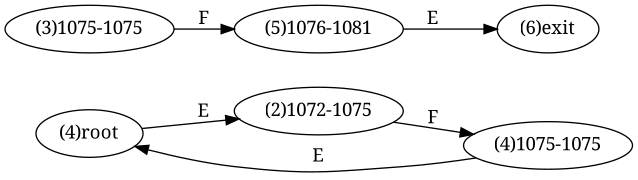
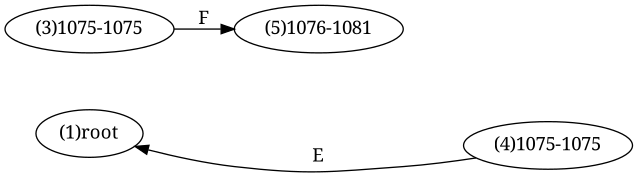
(548, 29) -> none
(319, 111) -> none
(90, 134) -> (90, 134)
